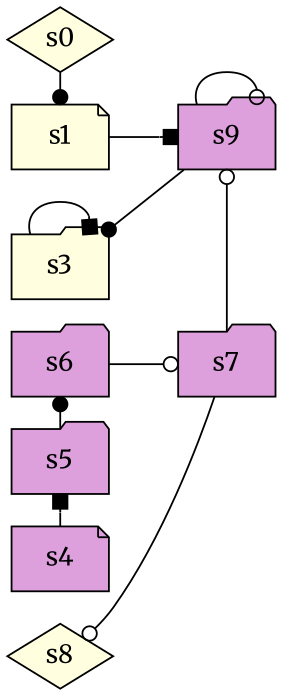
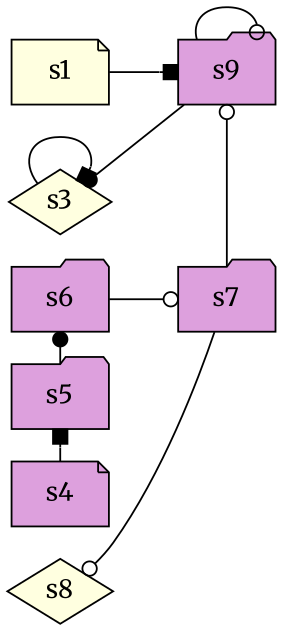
(60, 40) -> none
(60, 267) -> (60, 202)
